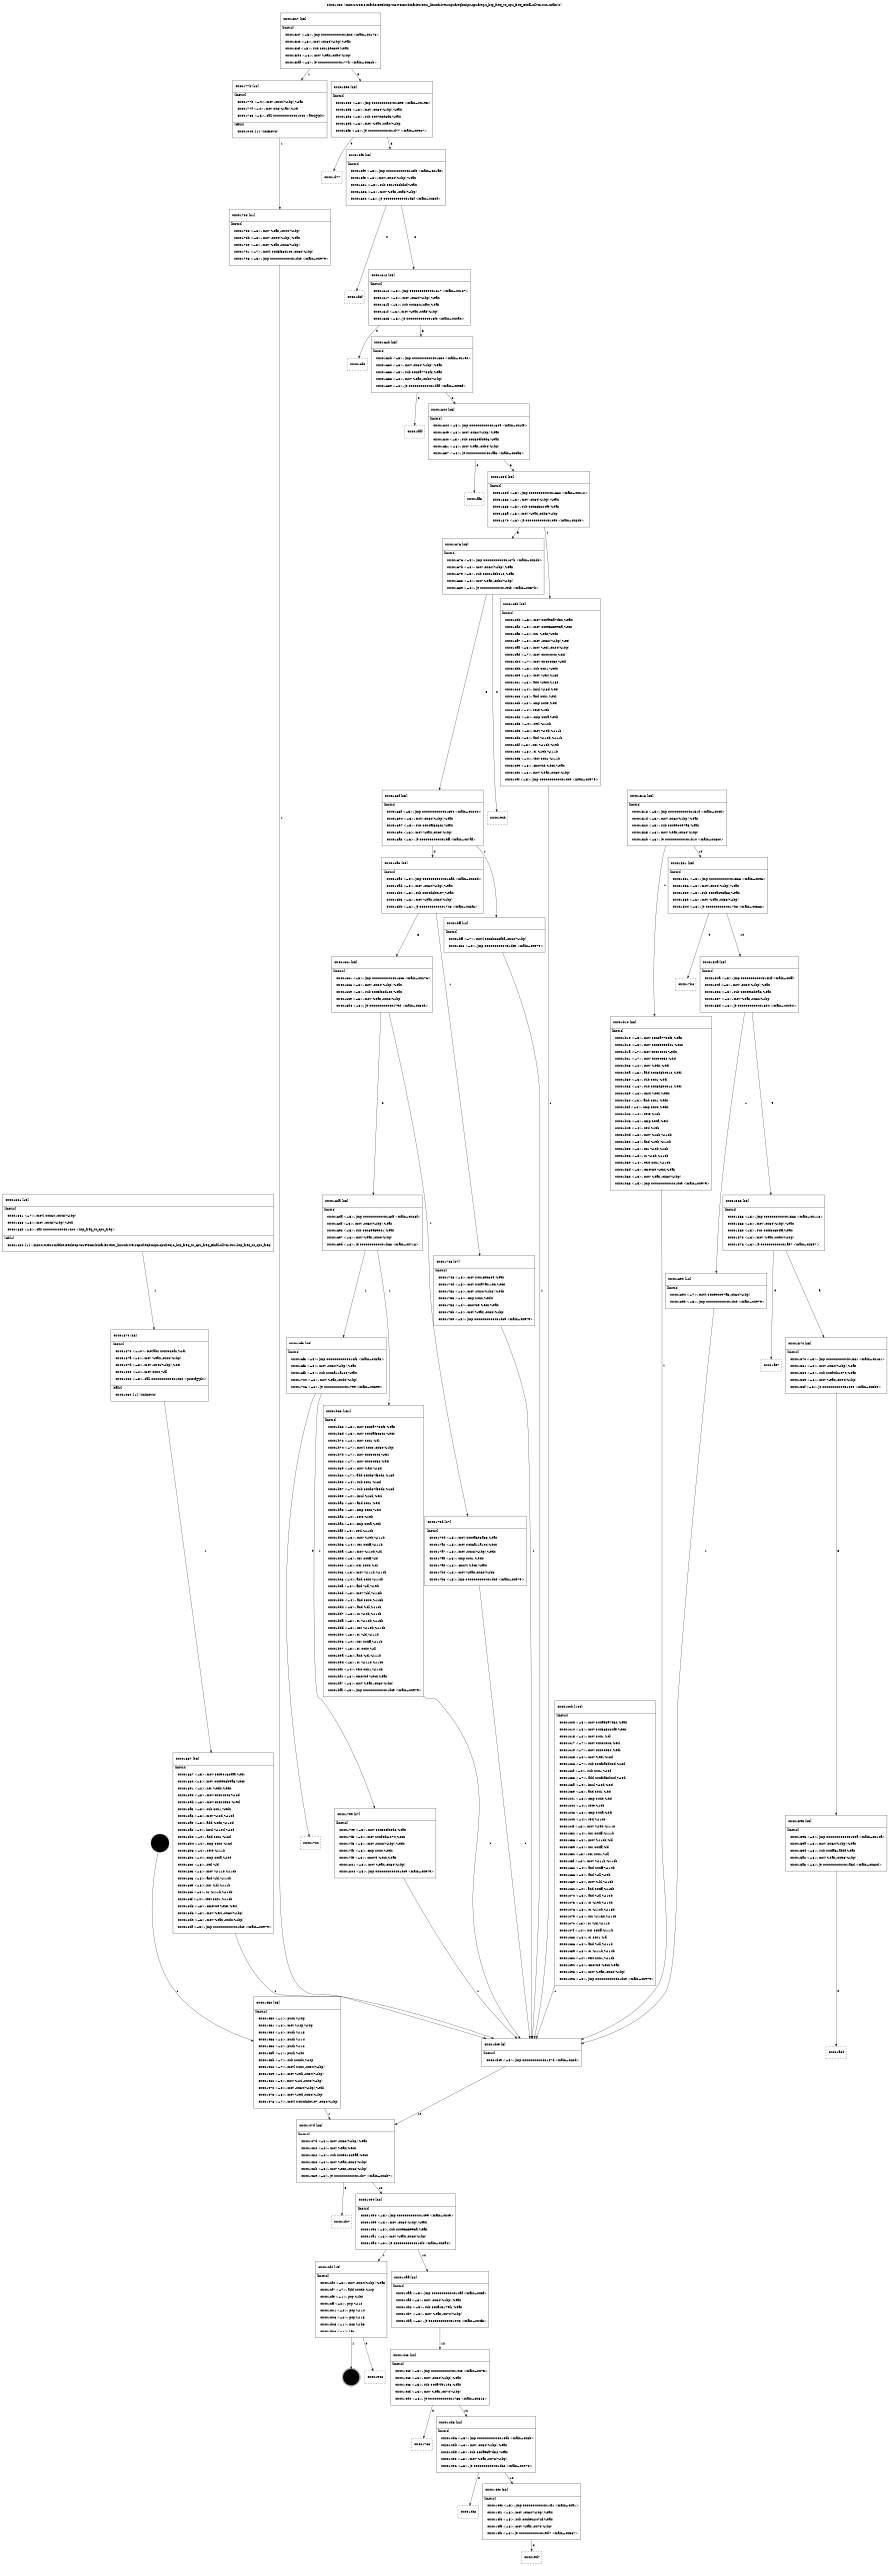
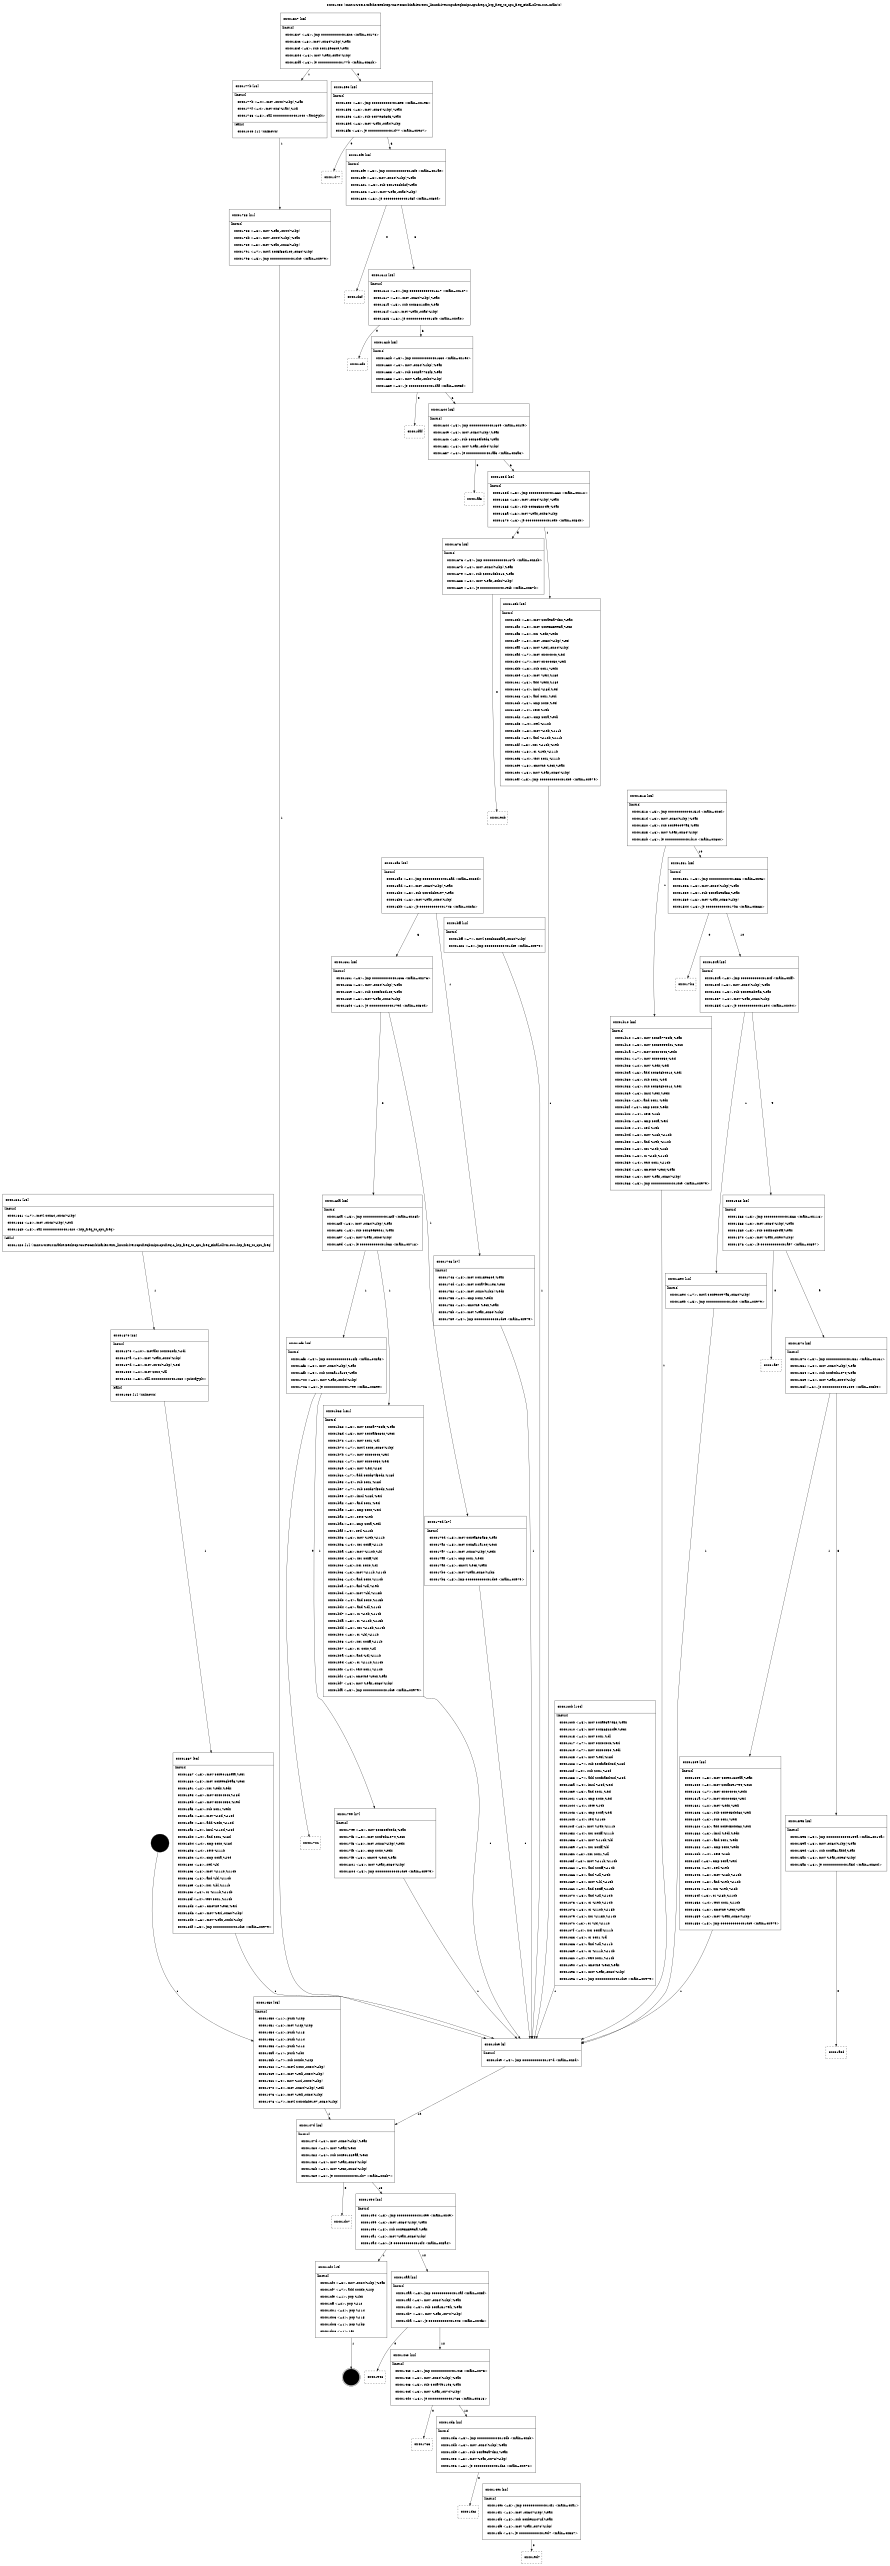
(433, 818) -> none
none -> (730, 1843)
(368, 2353) -> (390, 2347)
(508, 2477) -> none
